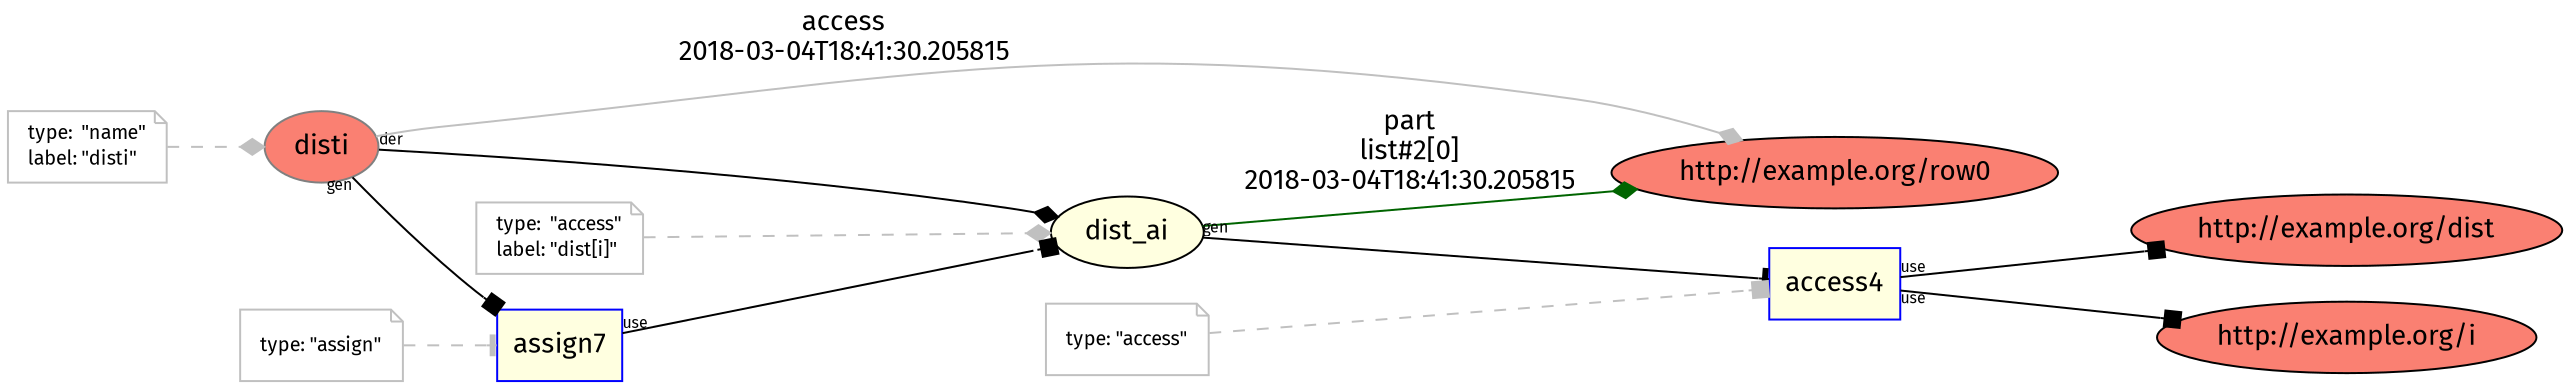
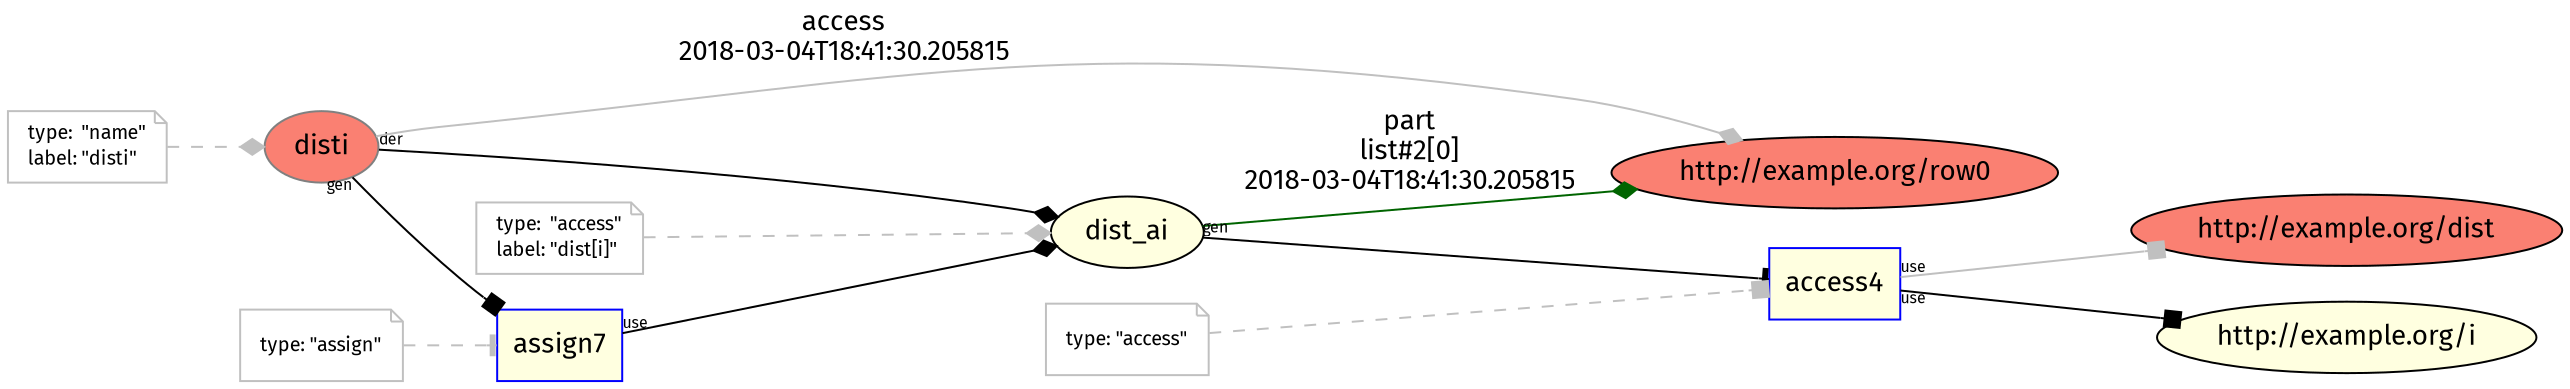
(2022, 264) -> (2022, 264)
(828, 292) -> (828, 292)
(2347, 337) -> (2347, 337)
